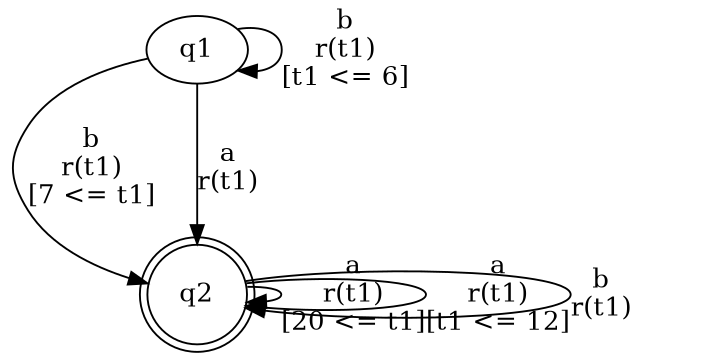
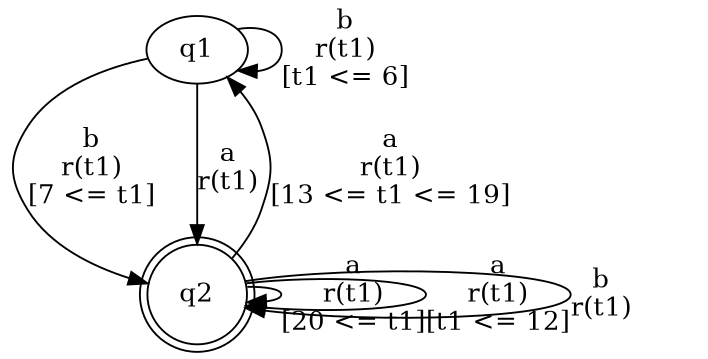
none -> (270, 176)
